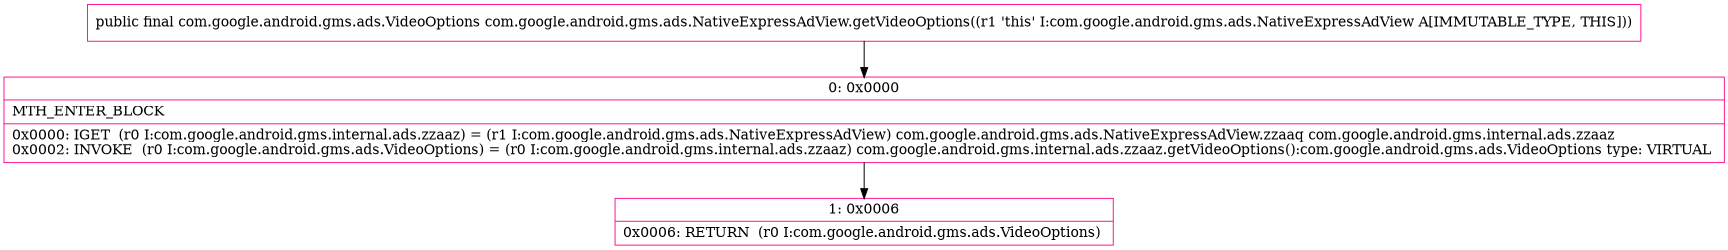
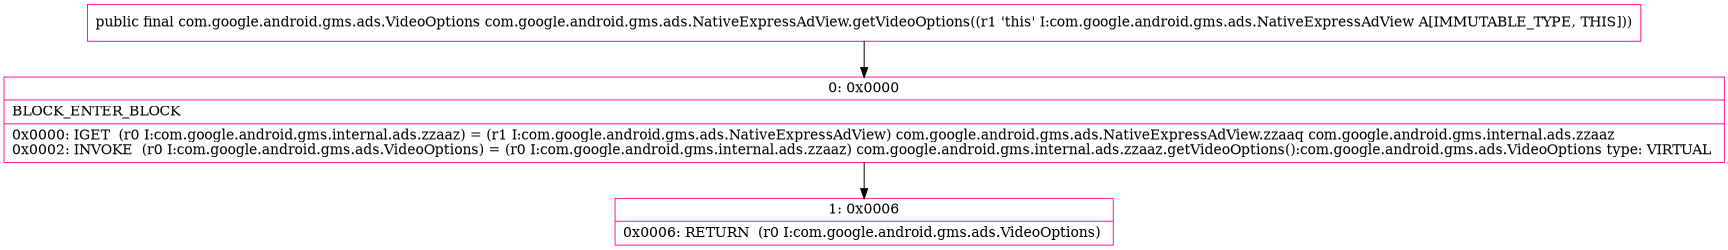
(89, 111) -> (96, 111)
